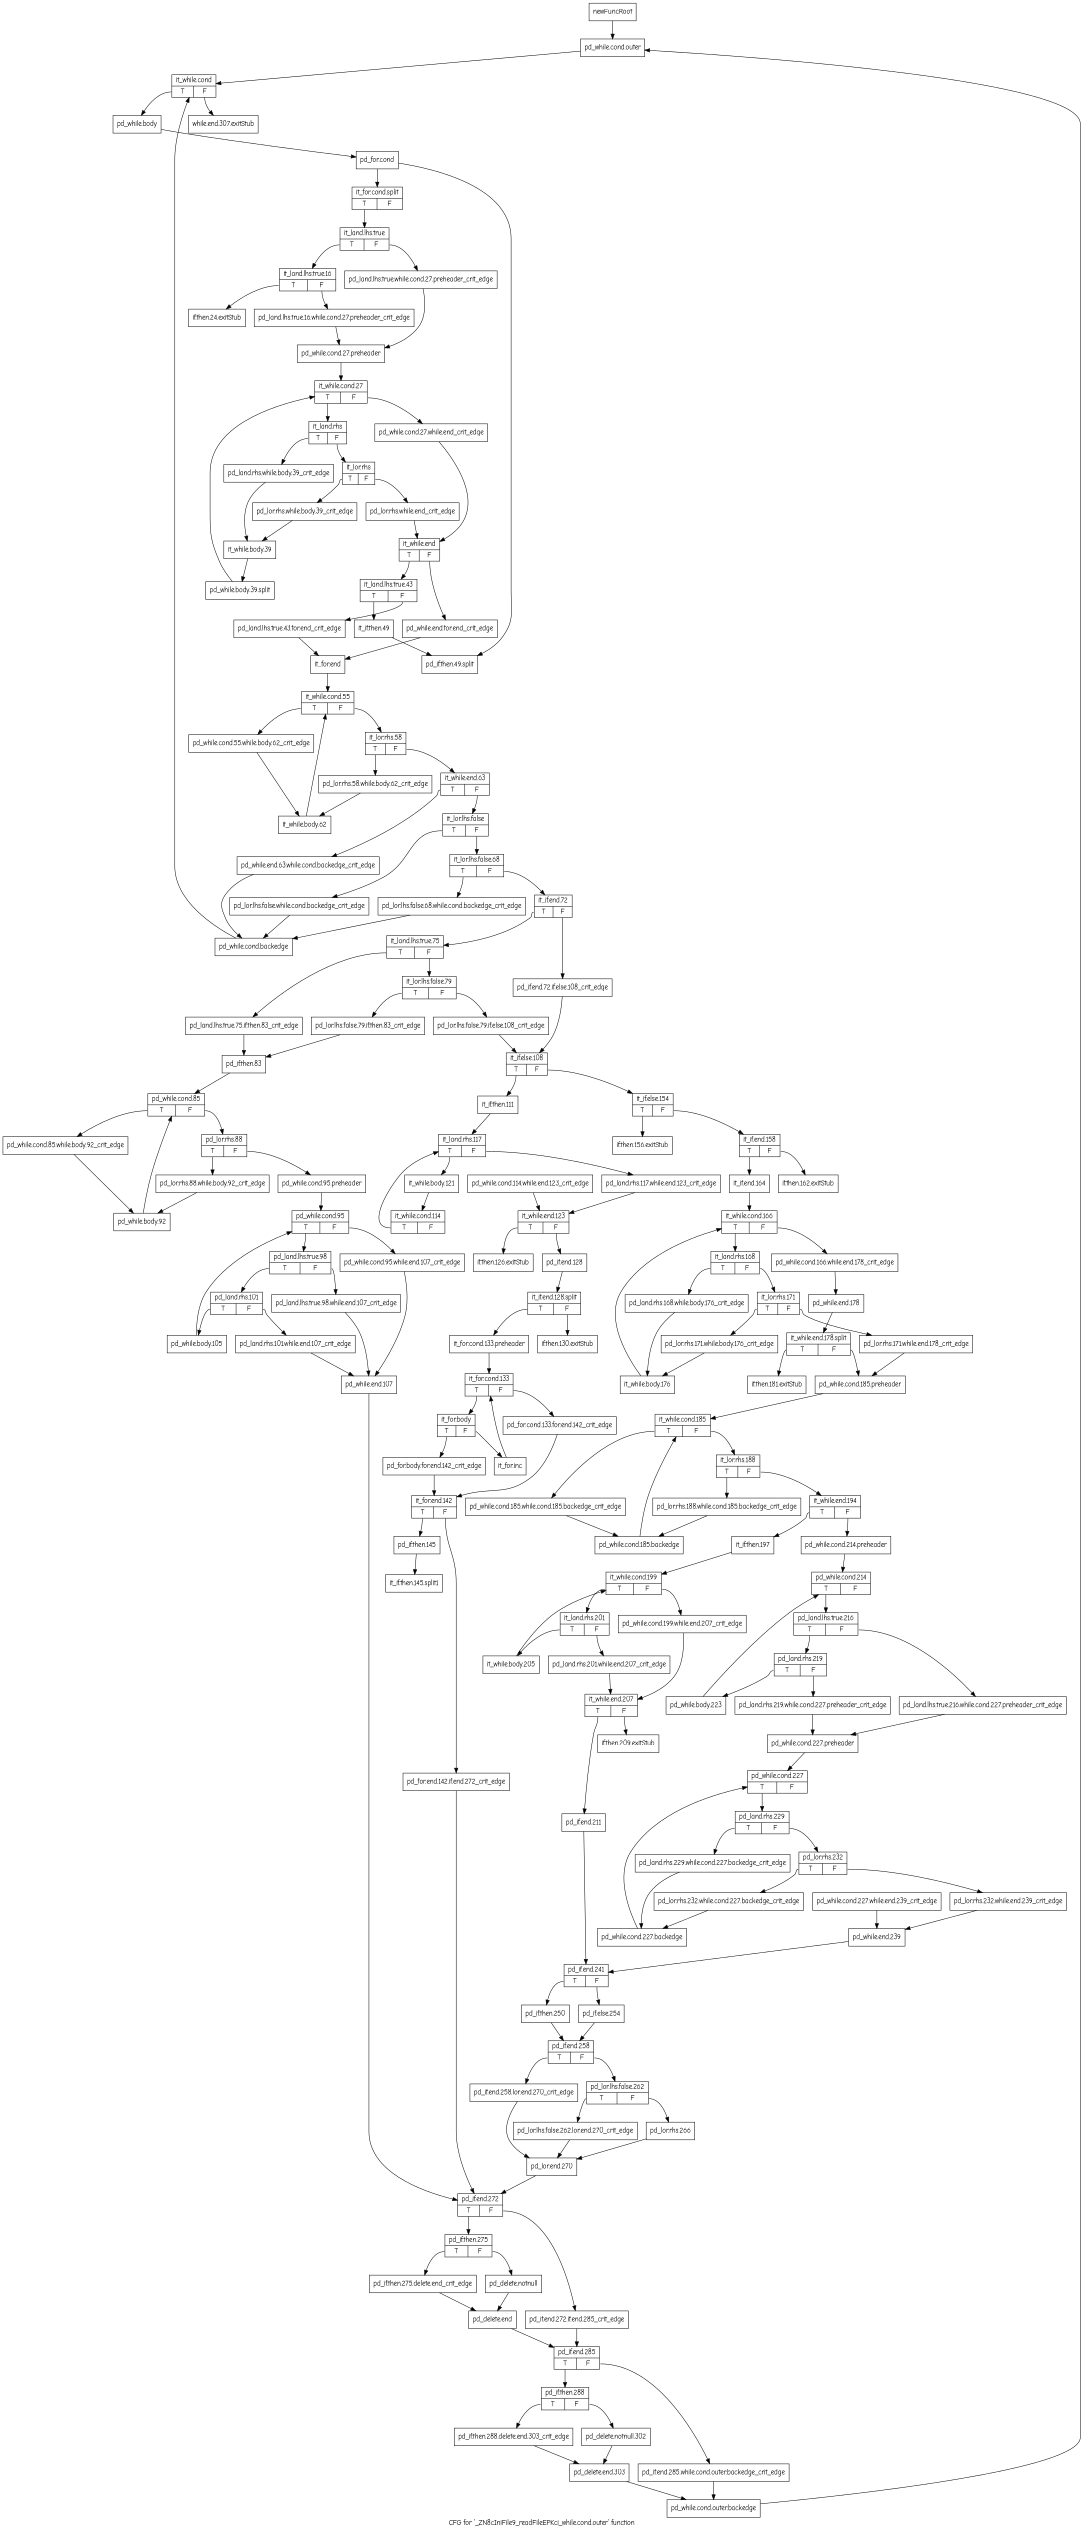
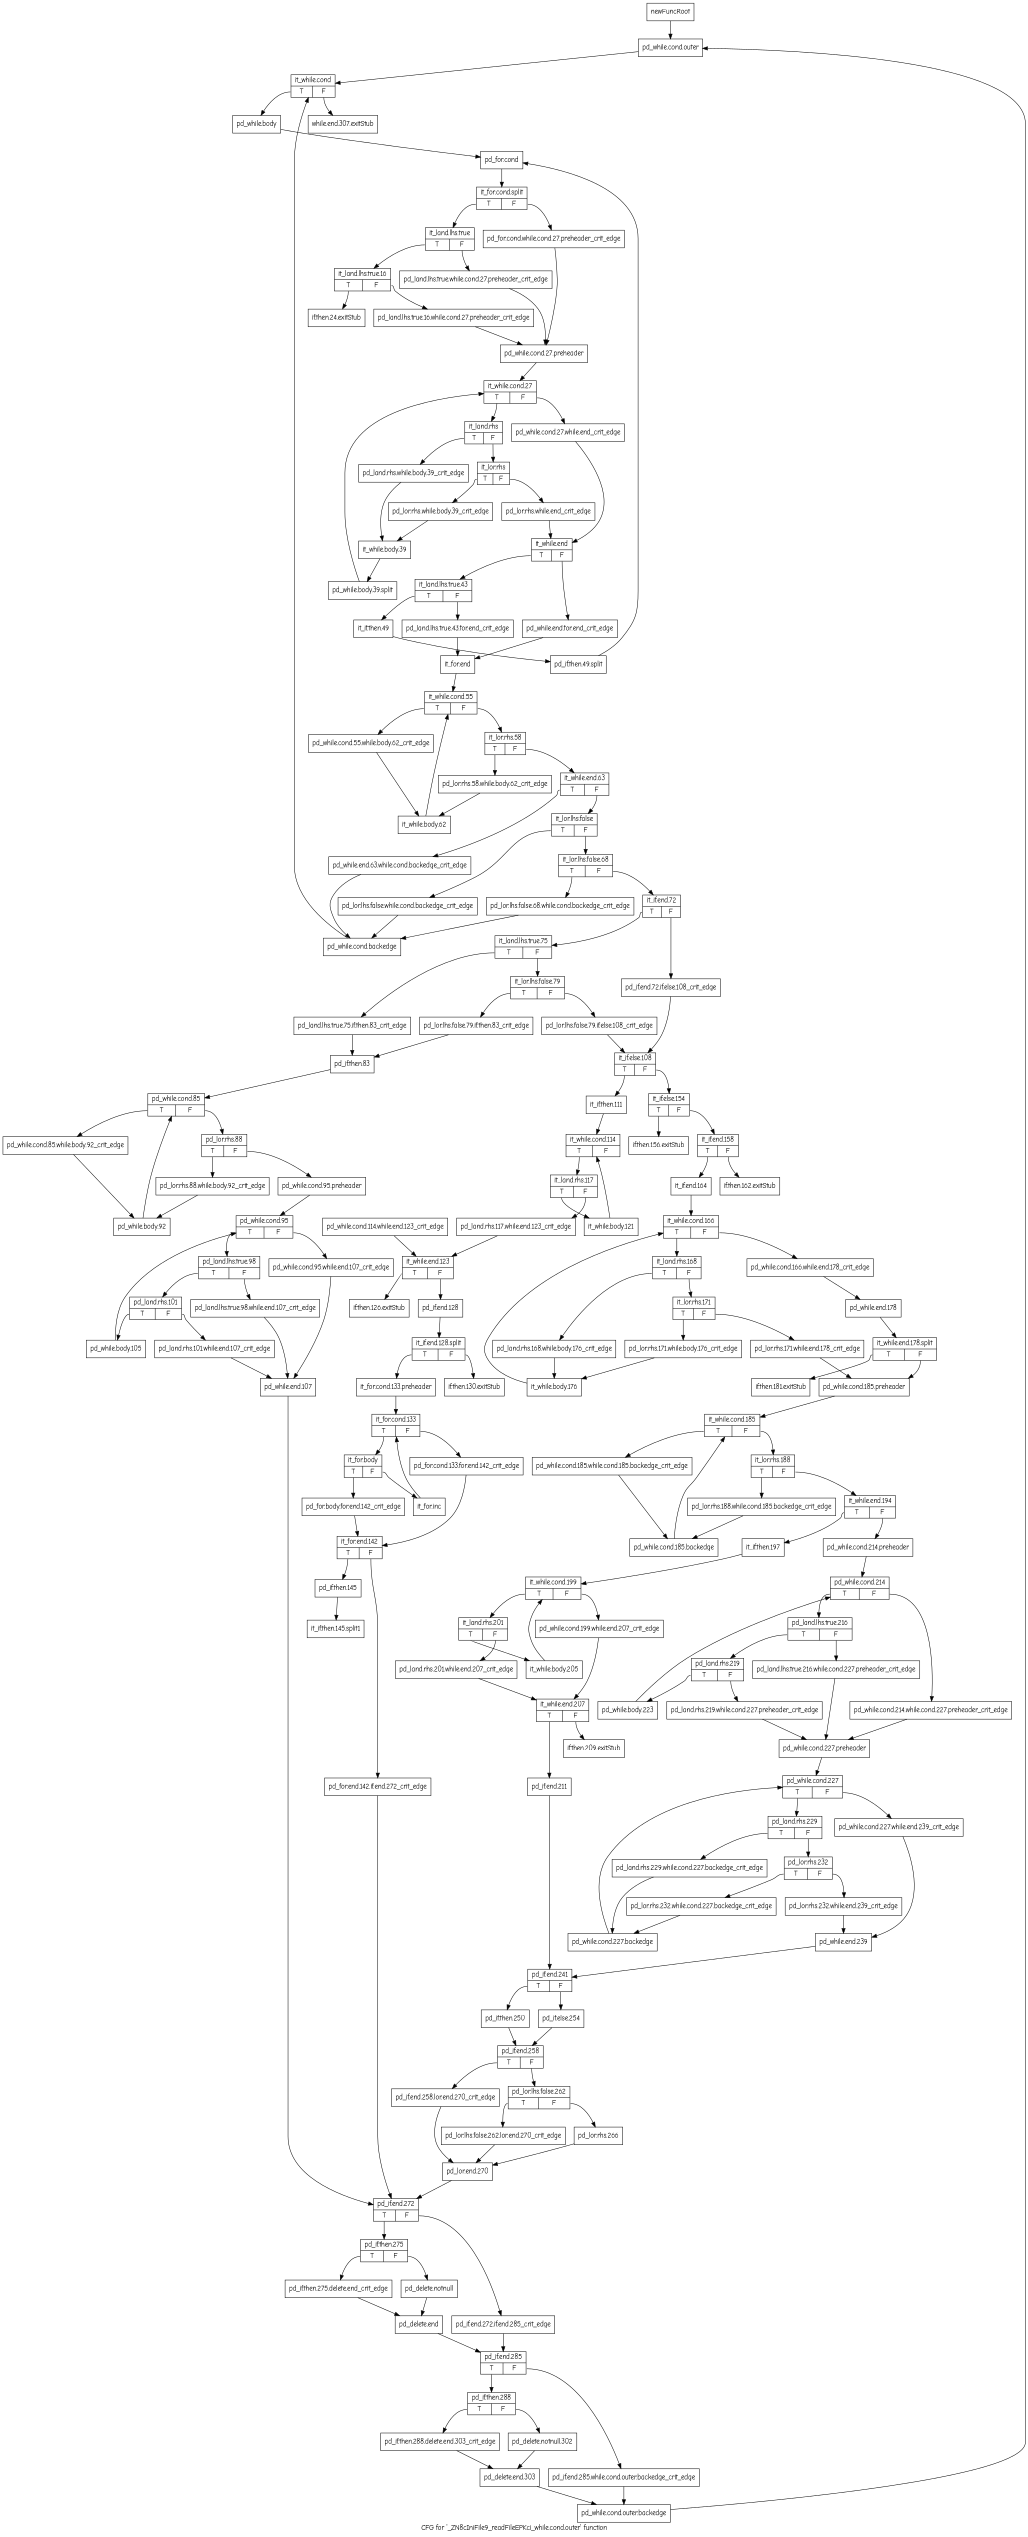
none -> (554, 239)
(511, 379) -> (638, 383)
(483, 1122) -> (601, 1122)
none -> (931, 1710)
none -> (867, 1800)
